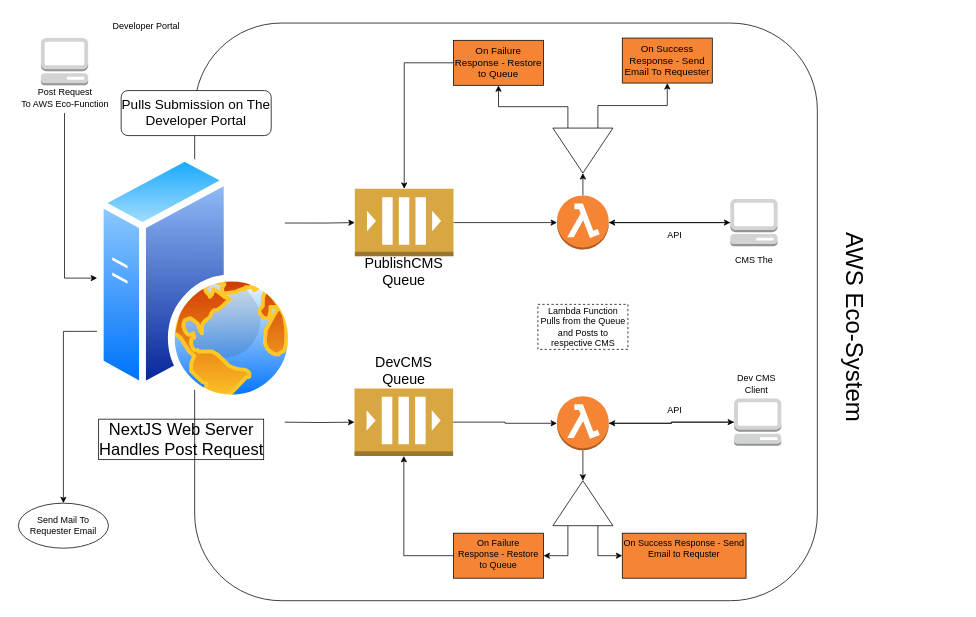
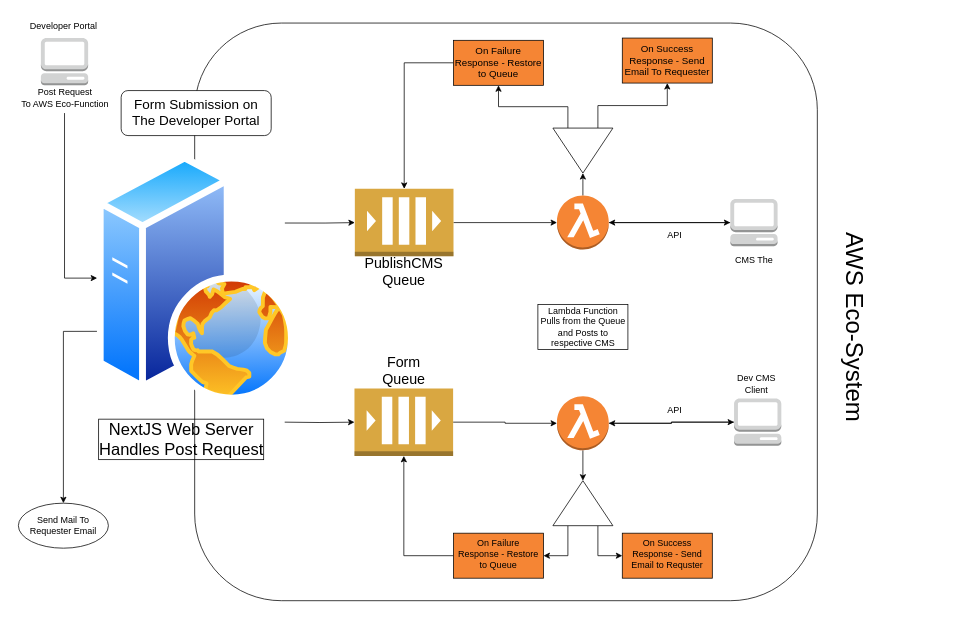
(146, 27) -> (63, 27)
(196, 113) -> (196, 113)
(583, 327) -> (583, 327)
(404, 371) -> (404, 371)
(684, 555) -> (667, 555)
